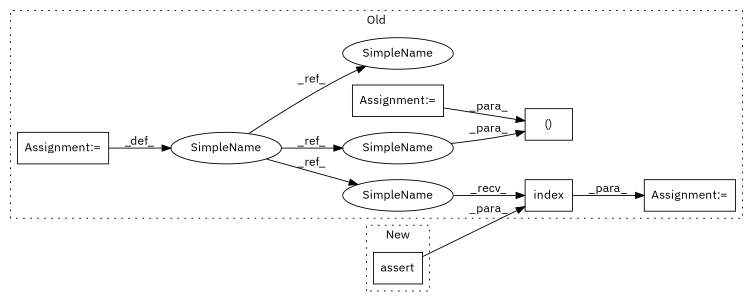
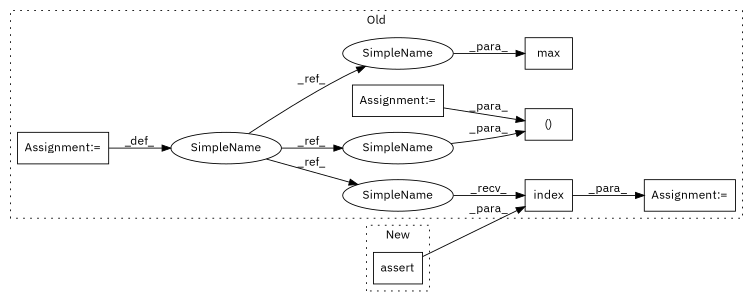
none -> (549, 53)
